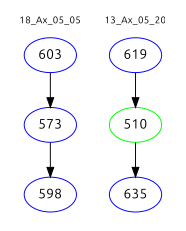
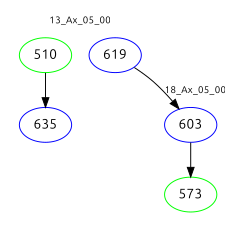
(50, 21) -> (196, 91)
(136, 21) -> (80, 21)
(136, 85) -> (163, 91)
(50, 125) -> (191, 195)
(50, 195) -> none
